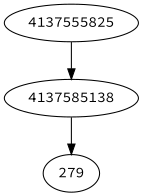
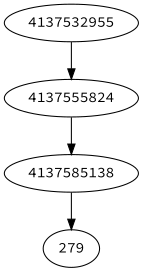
(71, 23) -> (71, 98)
none -> (71, 23)
